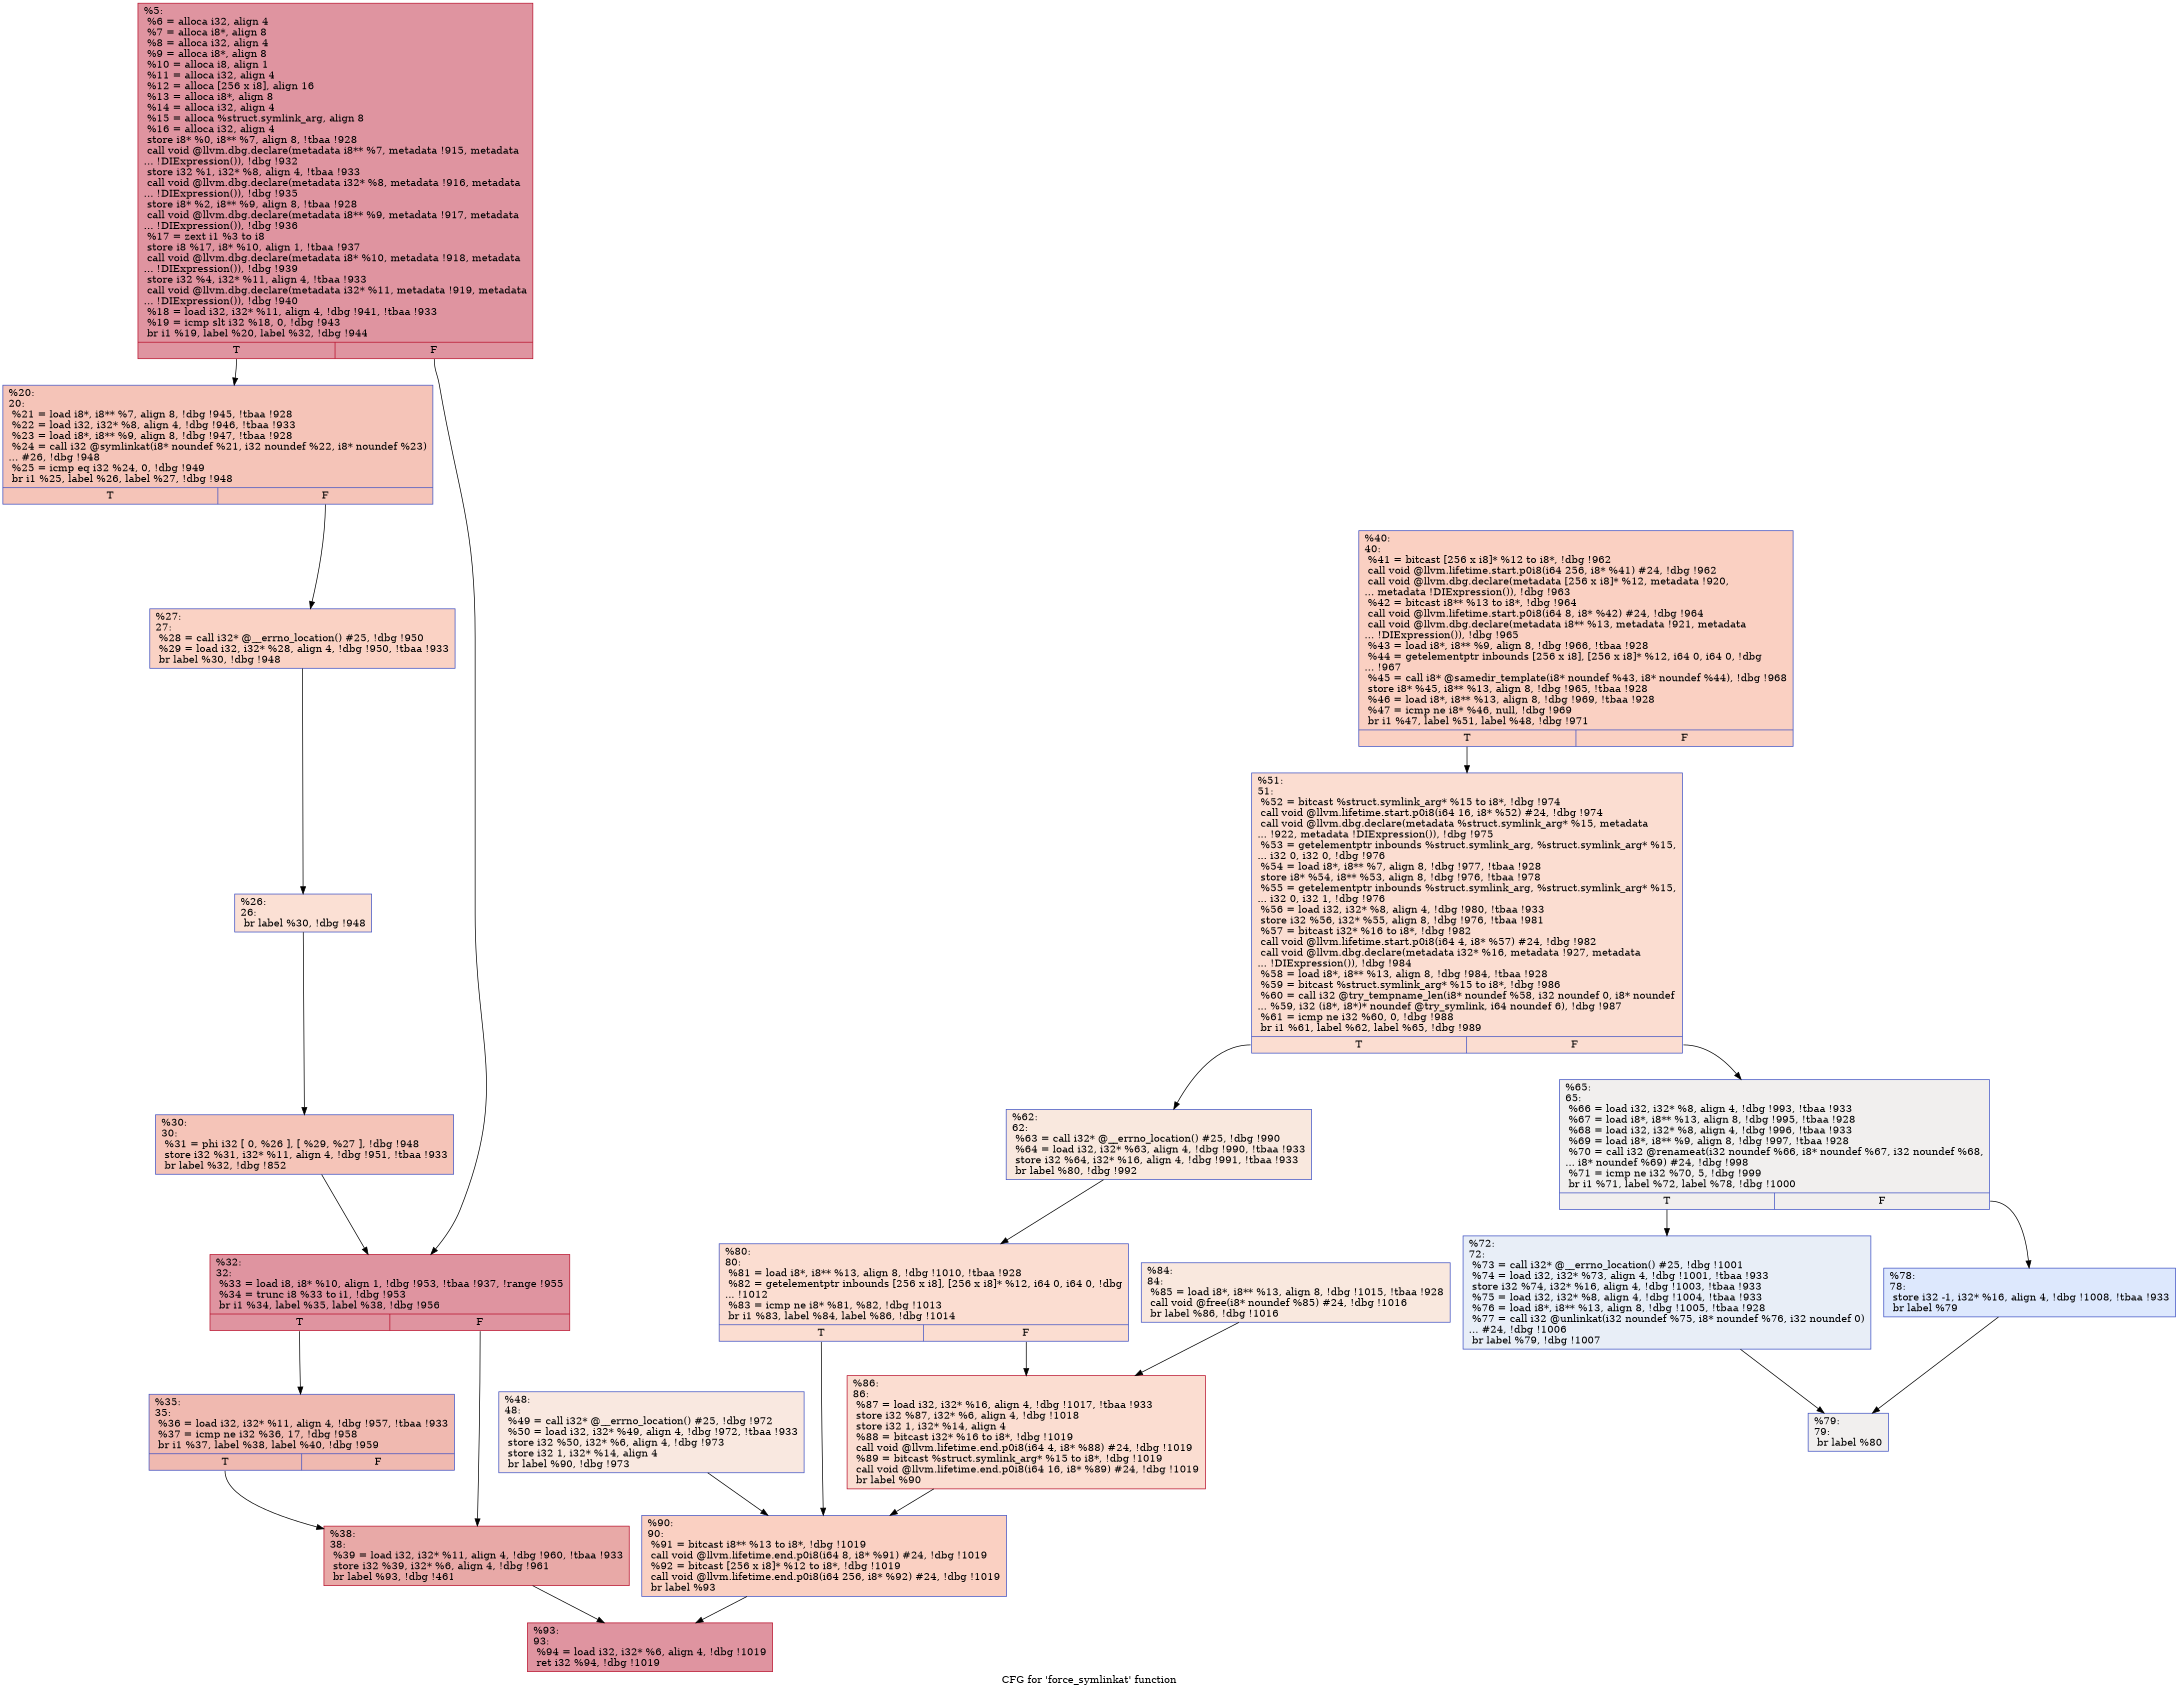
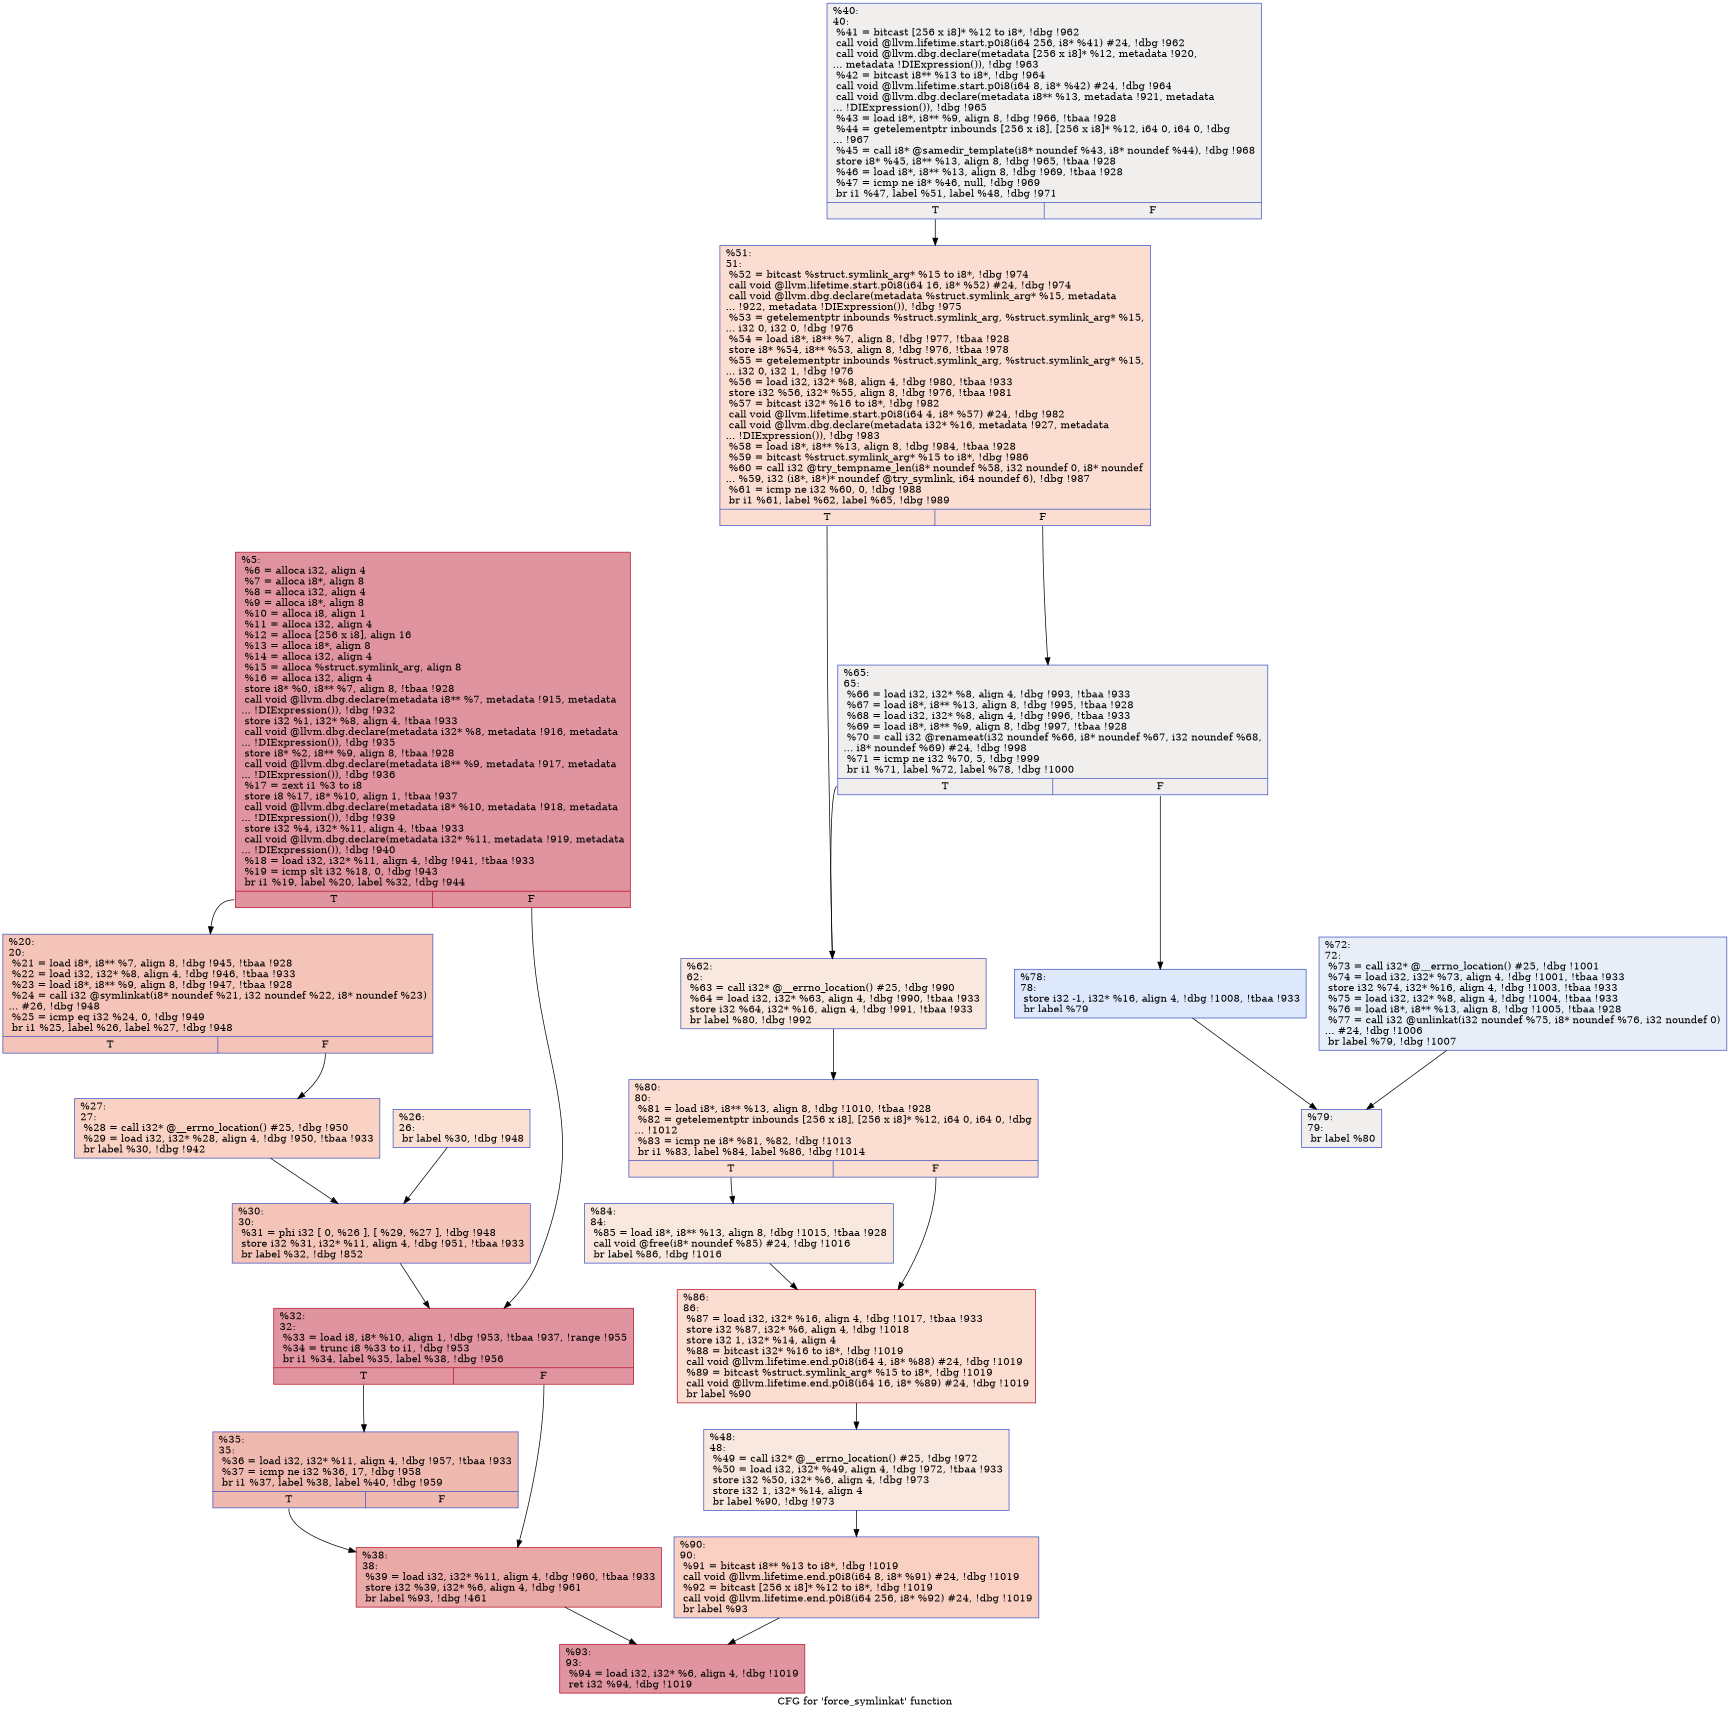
(1576, 639) -> (1044, 111)
(218, 660) -> (143, 1150)
(303, 778) -> (301, 1179)
(1335, 964) -> (803, 436)
(1667, 1219) -> (831, 868)
(822, 1425) -> (731, 1187)
(915, 1500) -> (856, 1412)
